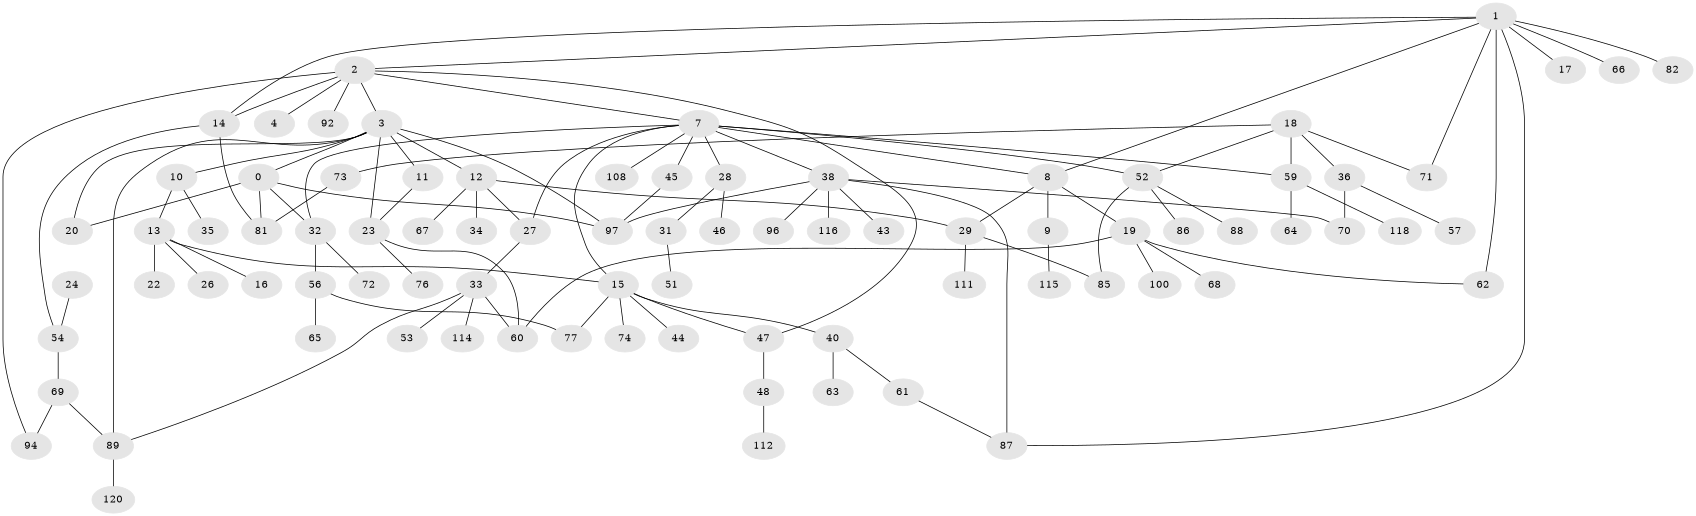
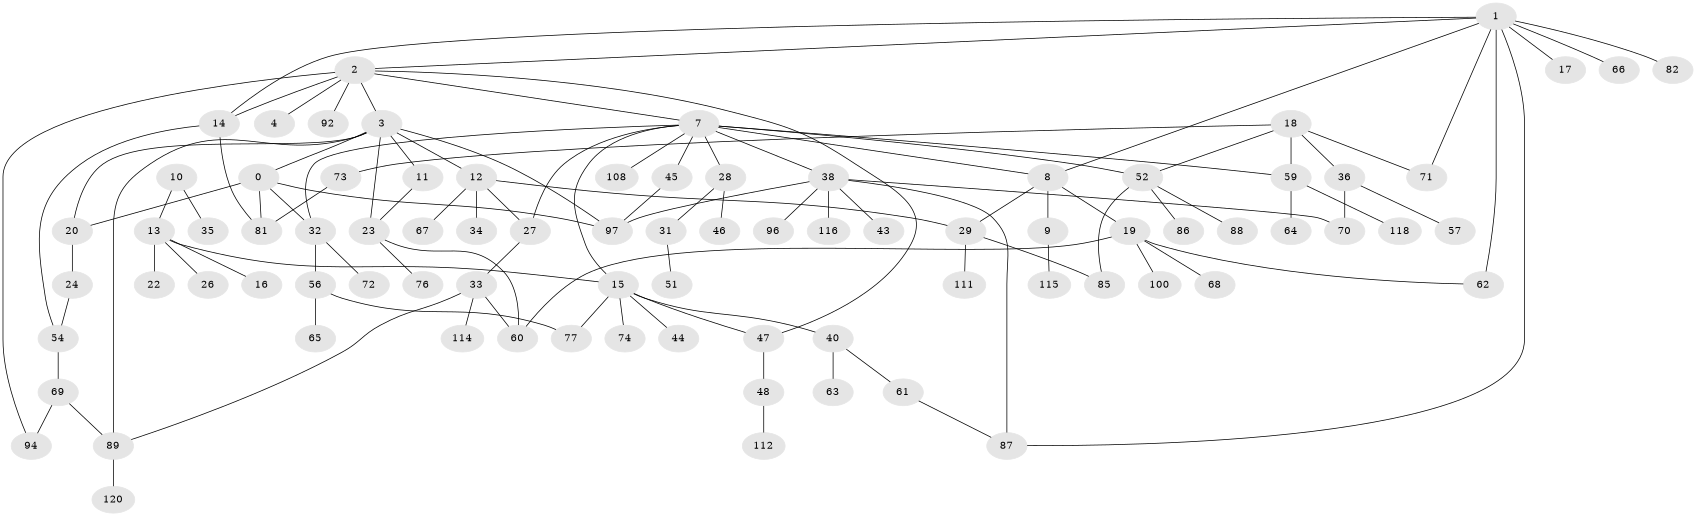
(282, 155) -> none
none -> (72, 258)
(407, 339) -> none
